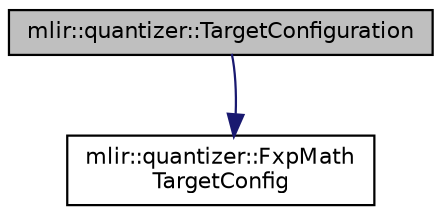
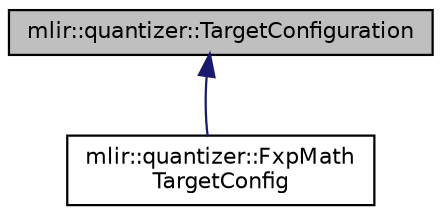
(235, 84) -> (206, 106)
